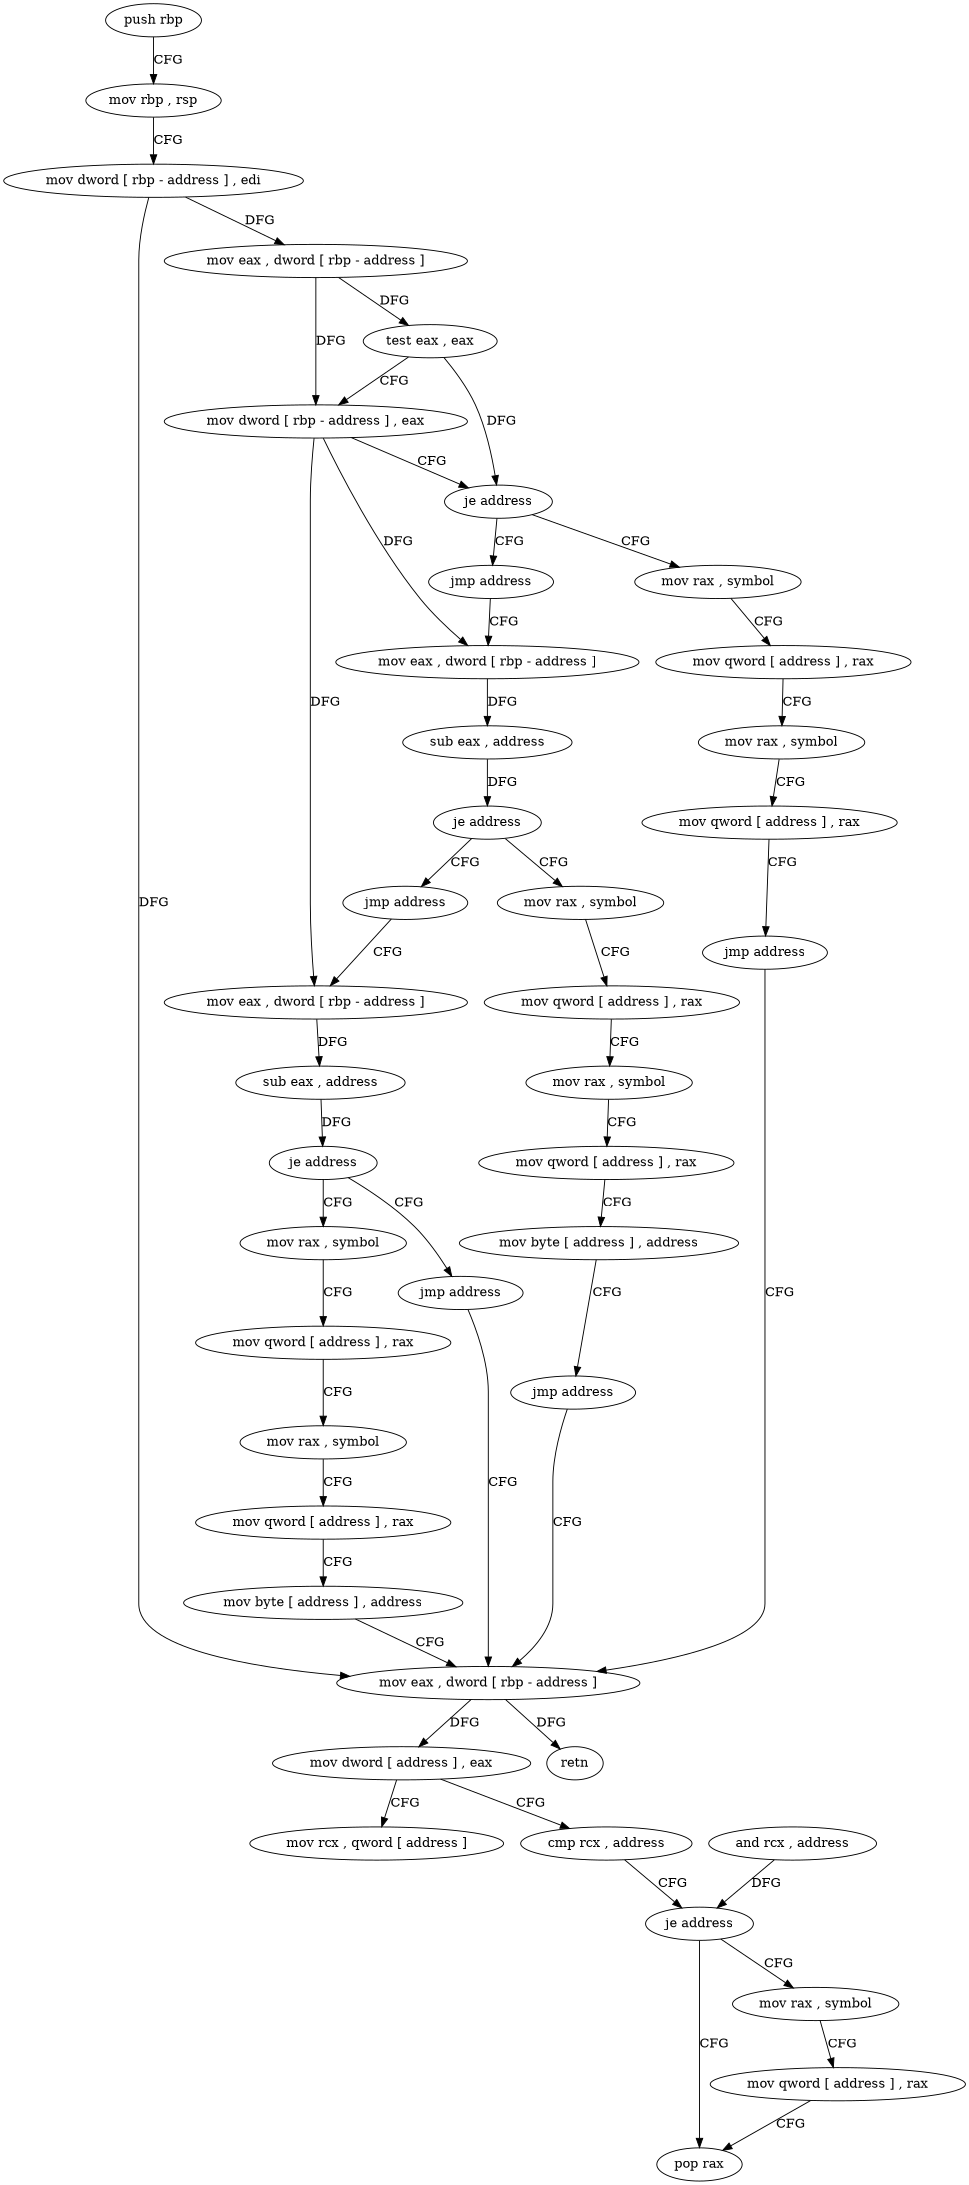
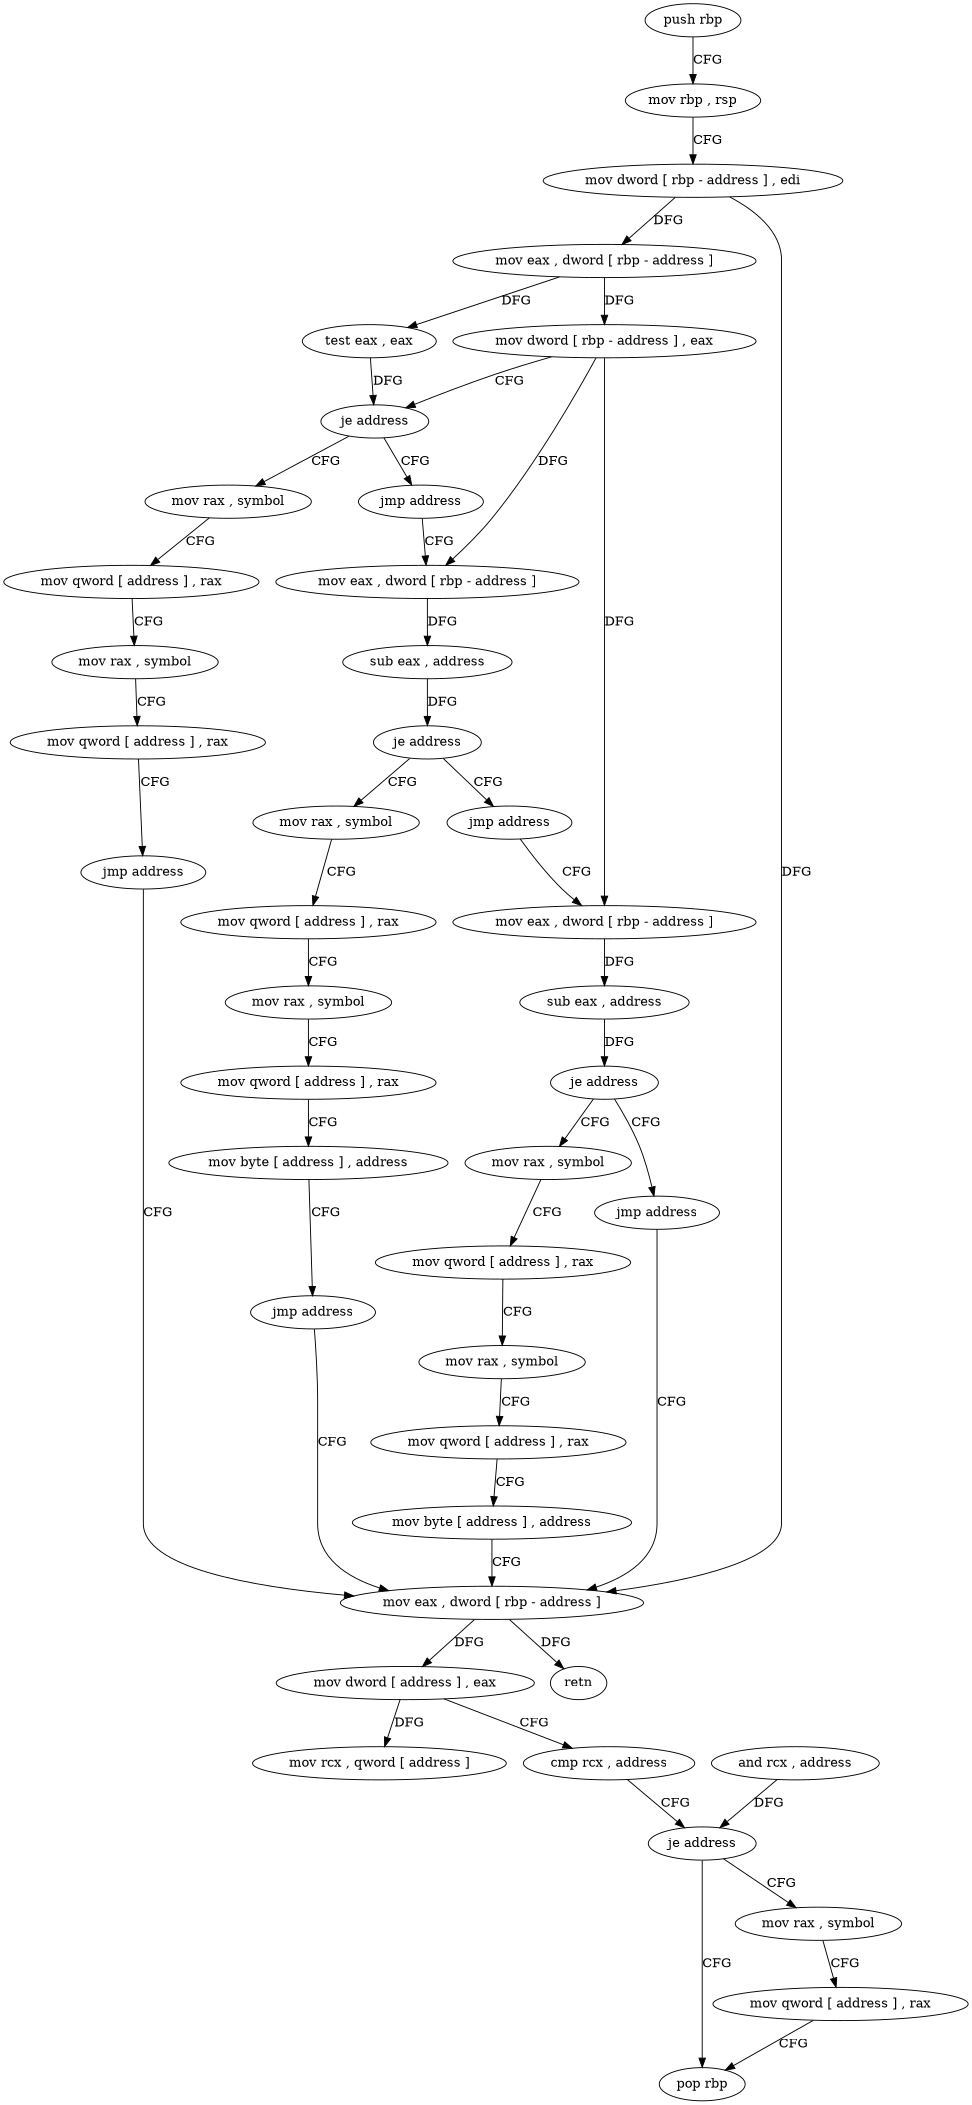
(377, 378) -> none
(405, 1803) -> (409, 1723)
(699, 2164) -> (702, 2084)
